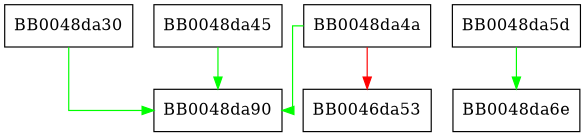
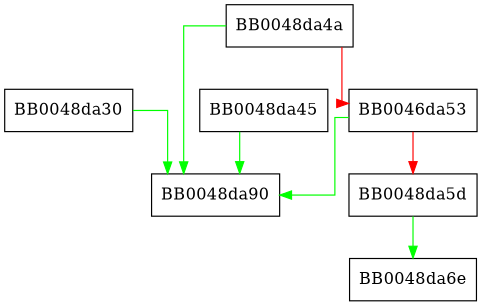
none -> (413, 147)
none -> (335, 171)
